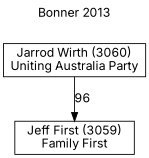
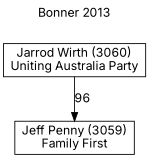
(75, 138) -> (75, 138)
